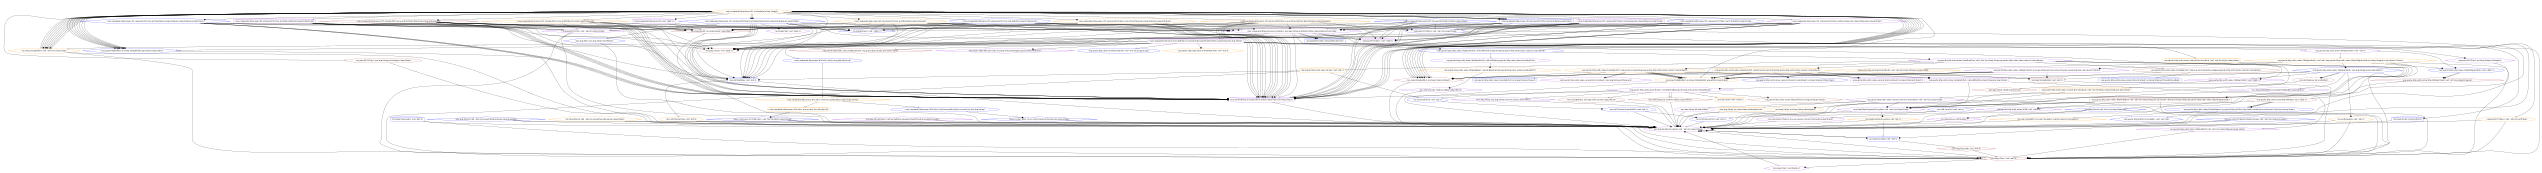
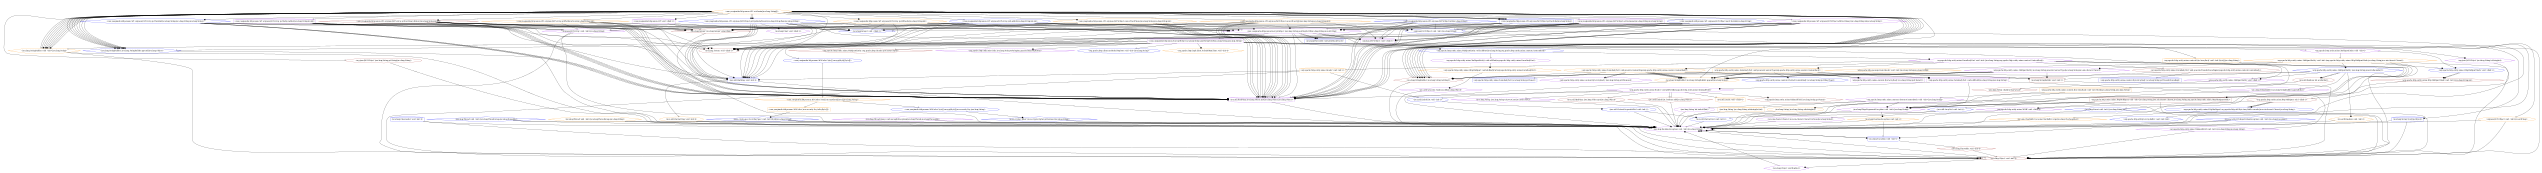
(594, 41) -> none
(1954, 119) -> none
(2198, 157) -> (2227, 156)
